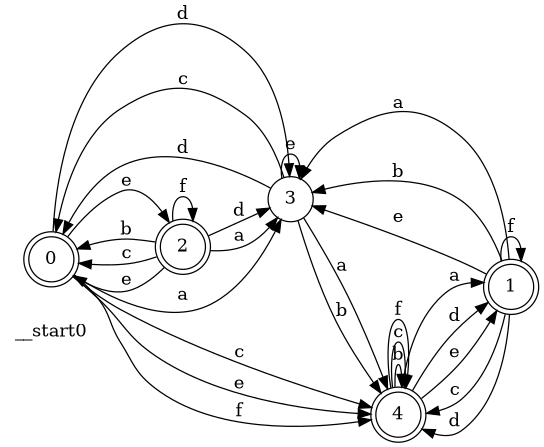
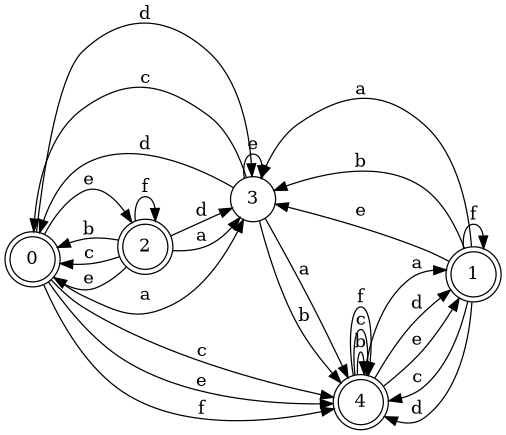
(51, 332) -> none
